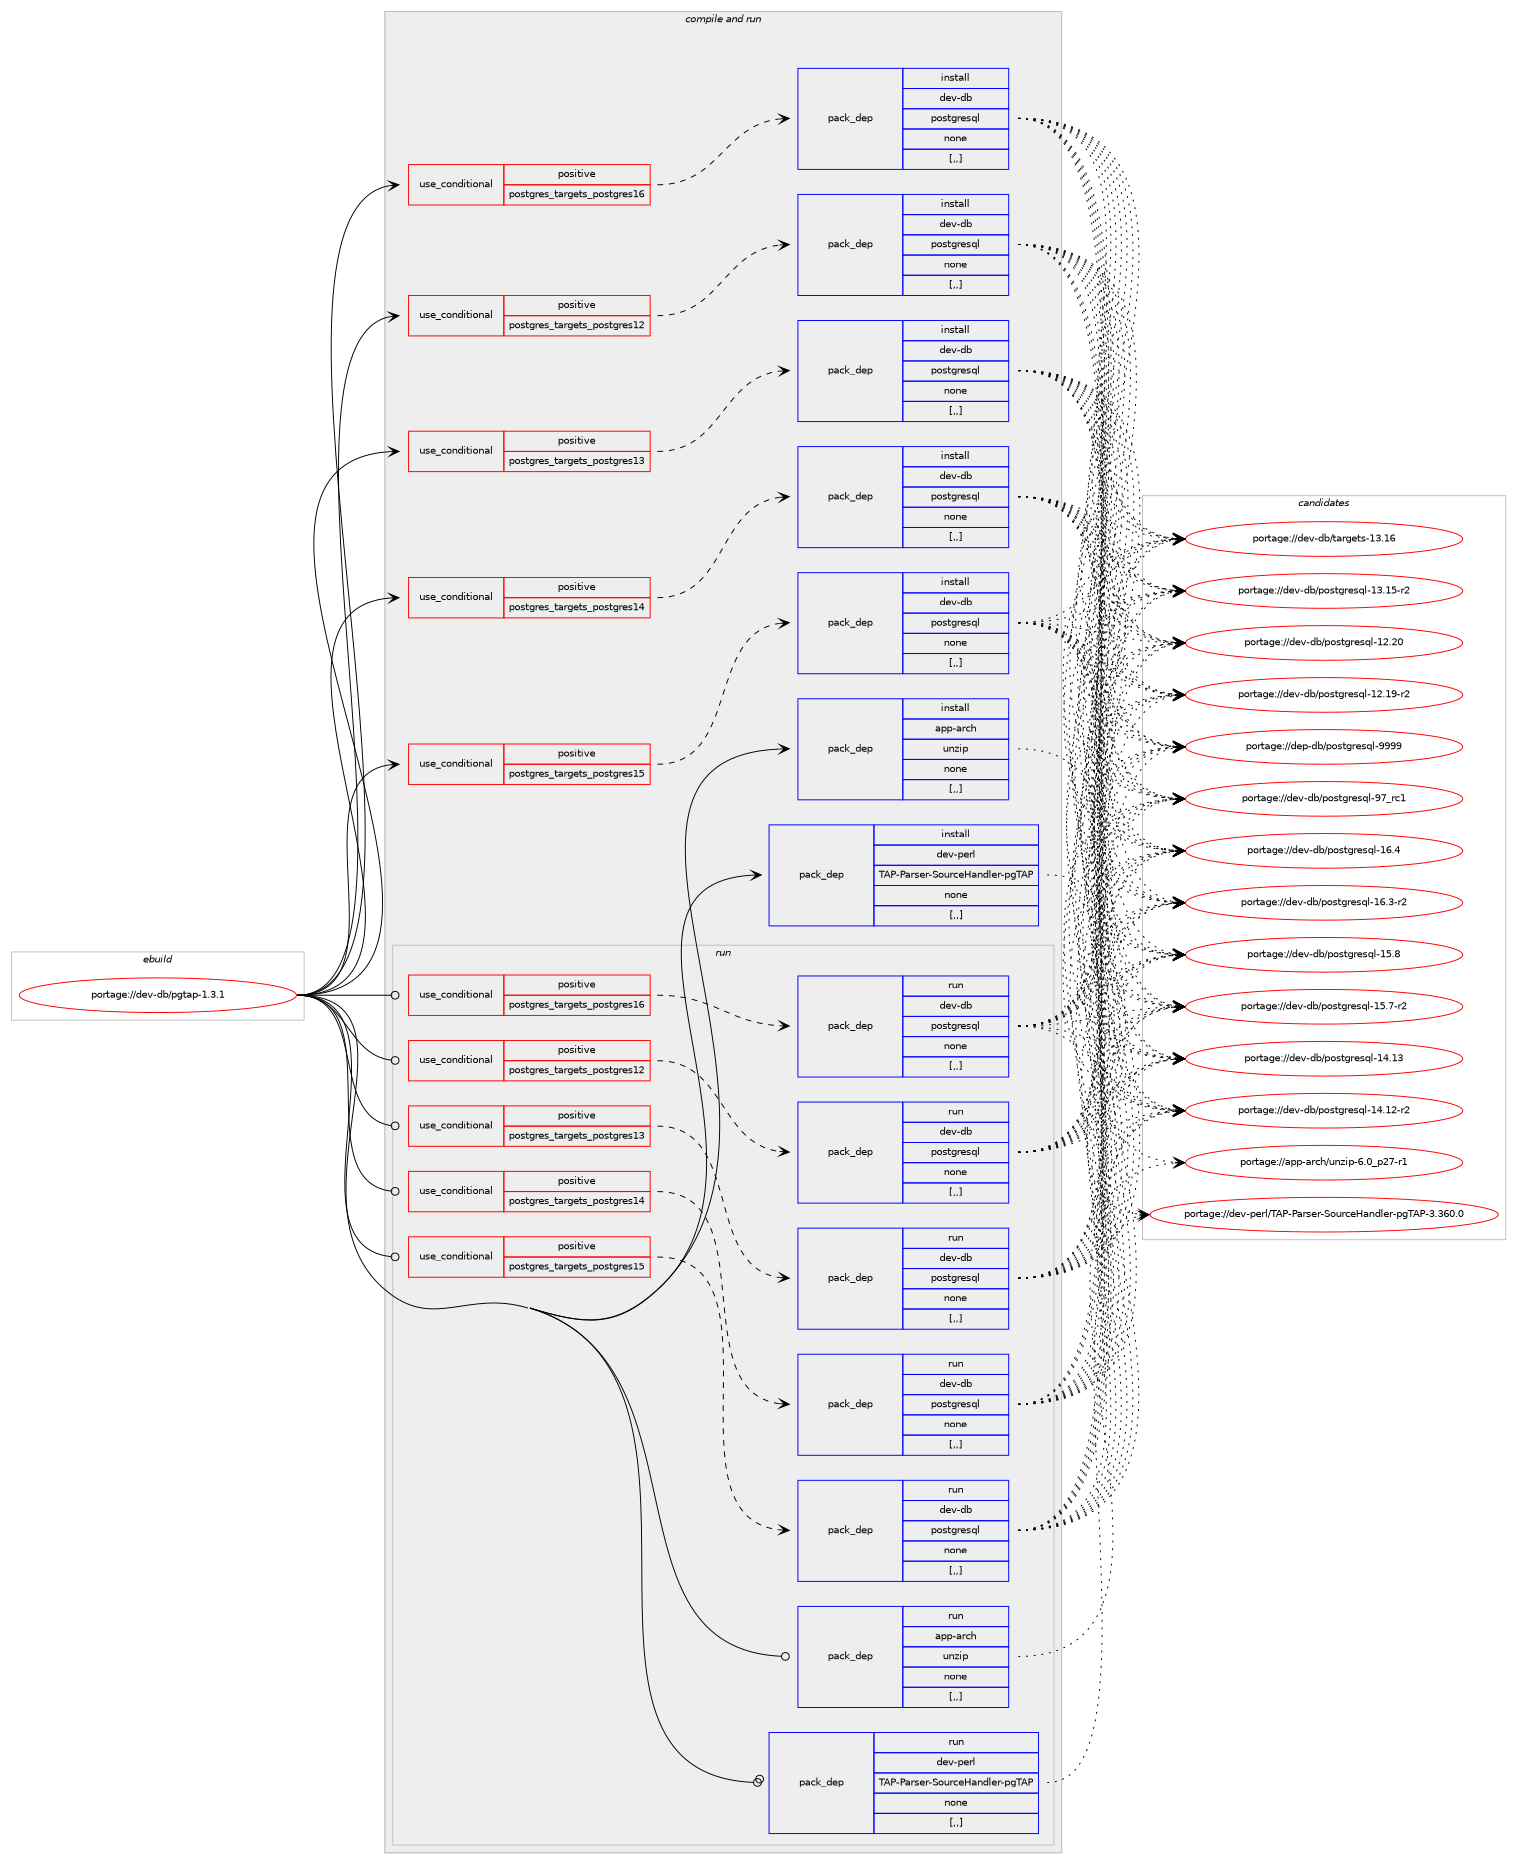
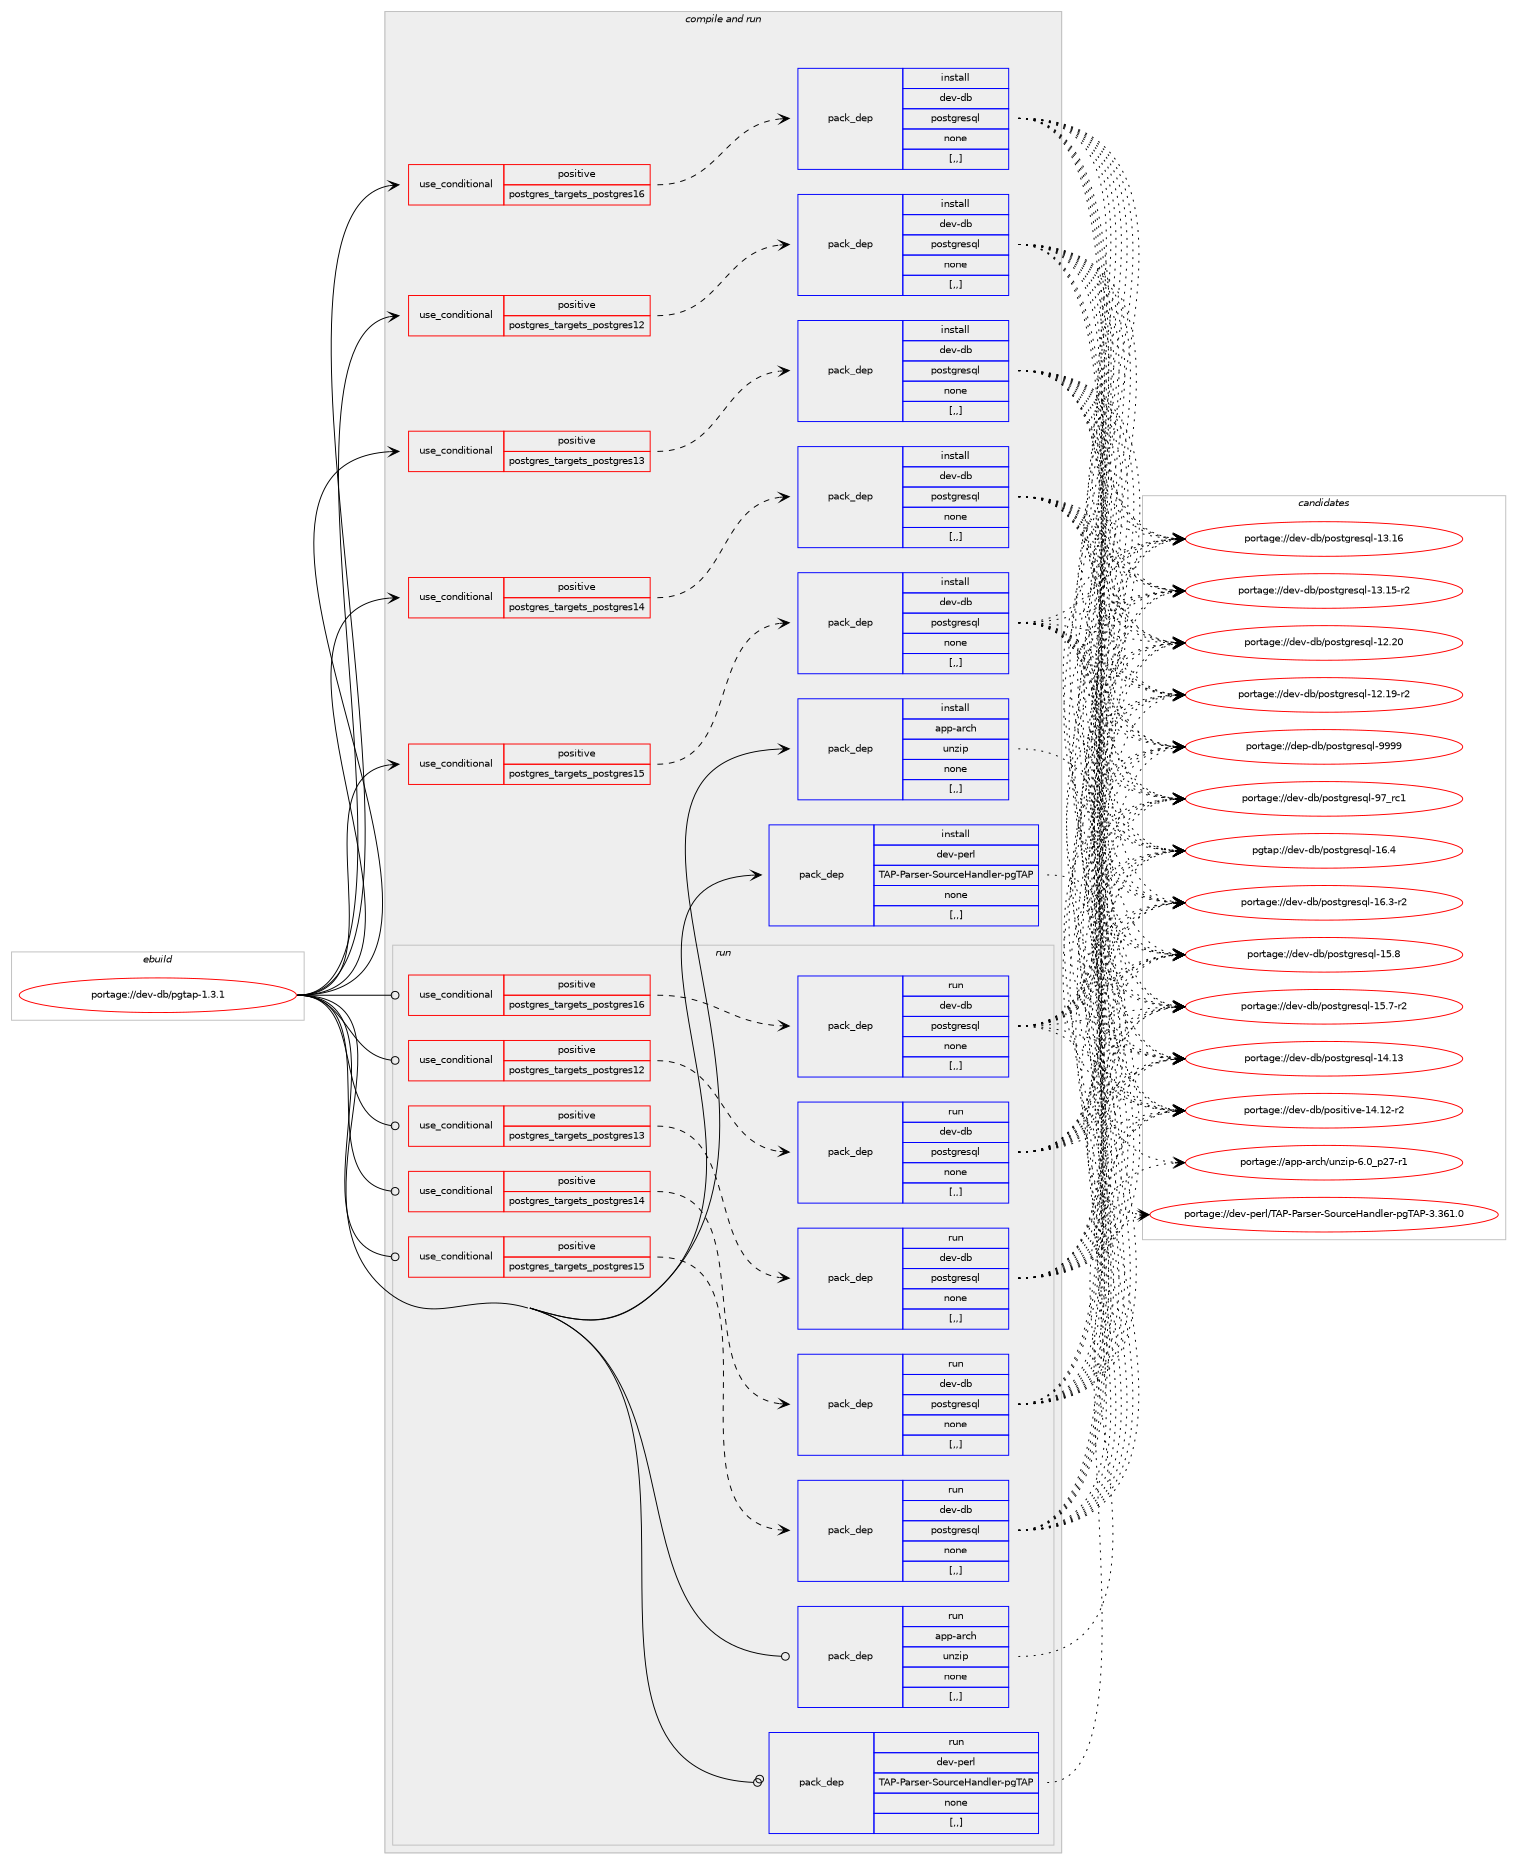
(1324, 539) -> (1324, 539)
(1324, 851) -> (1324, 851)
(1324, 1111) -> (1324, 1111)
(1324, 1215) -> (1324, 1215)
